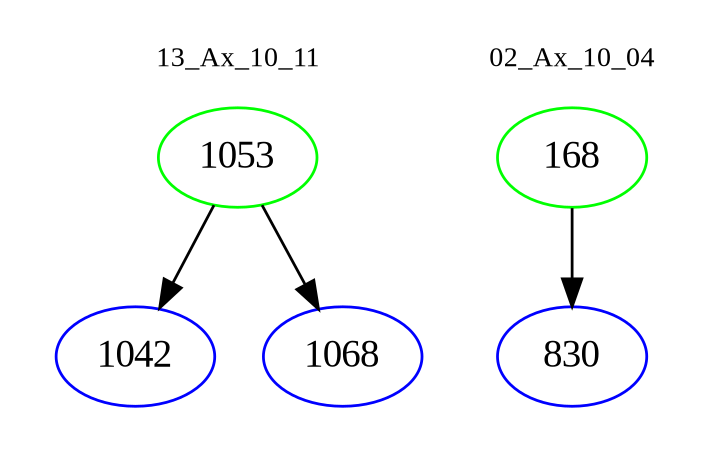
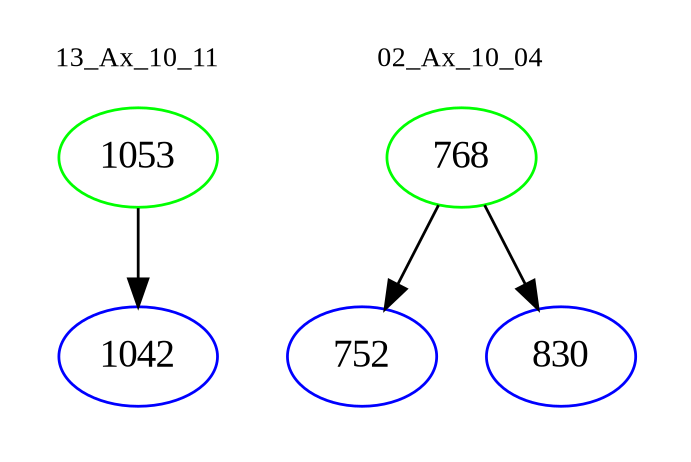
(572, 158) -> (462, 158)
(343, 357) -> none
none -> (362, 357)
